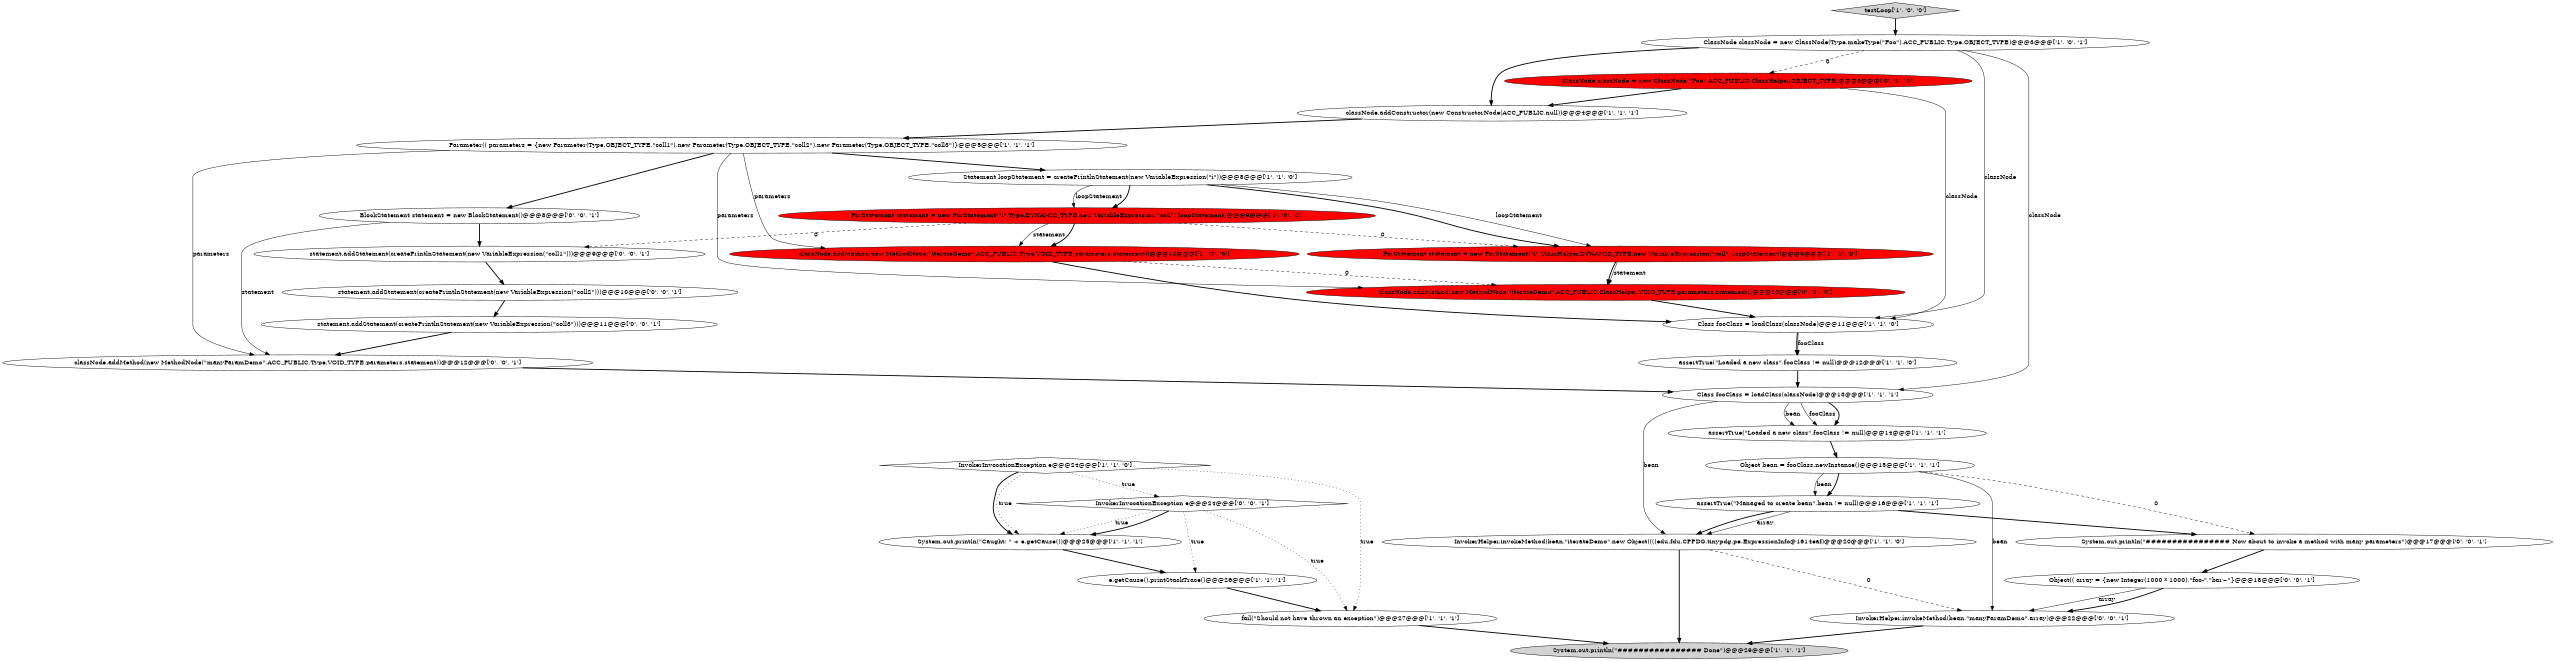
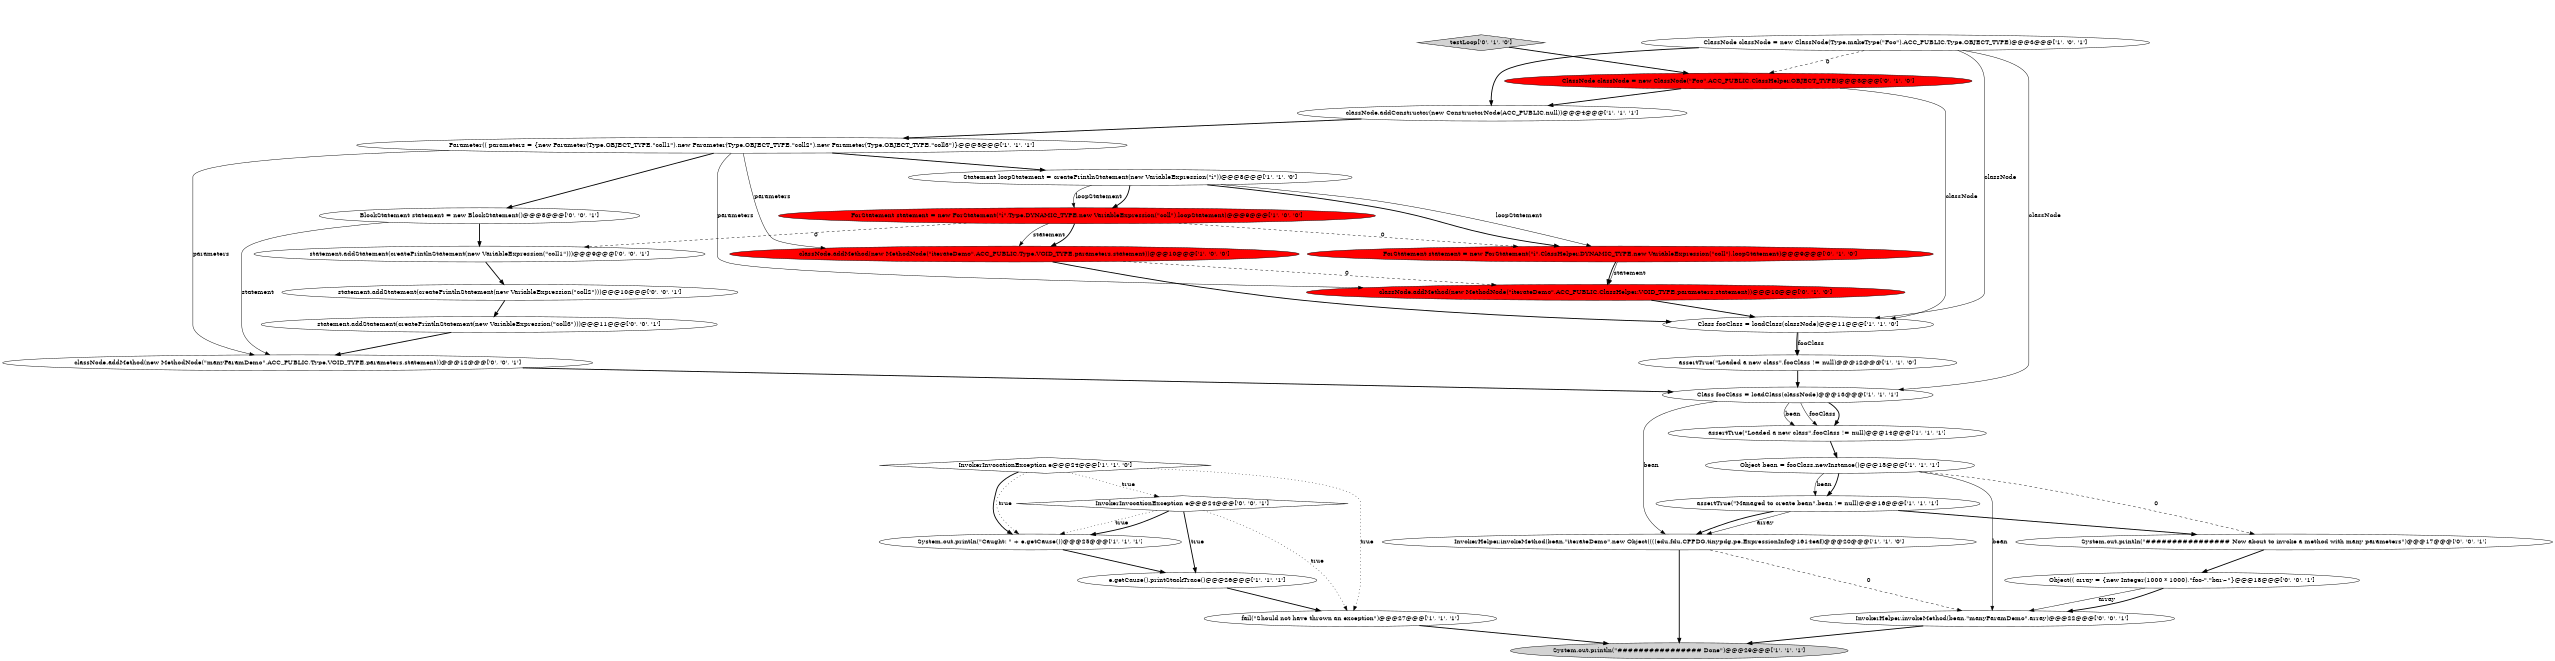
(1895, 11) -> none
none -> (1481, 43)
(1189, 540) -> (1189, 540)
